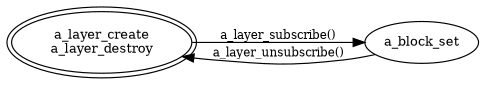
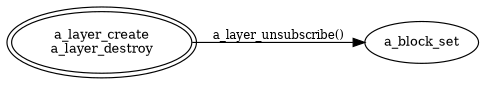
(278, 36) -> (278, 36)
(285, 64) -> none
